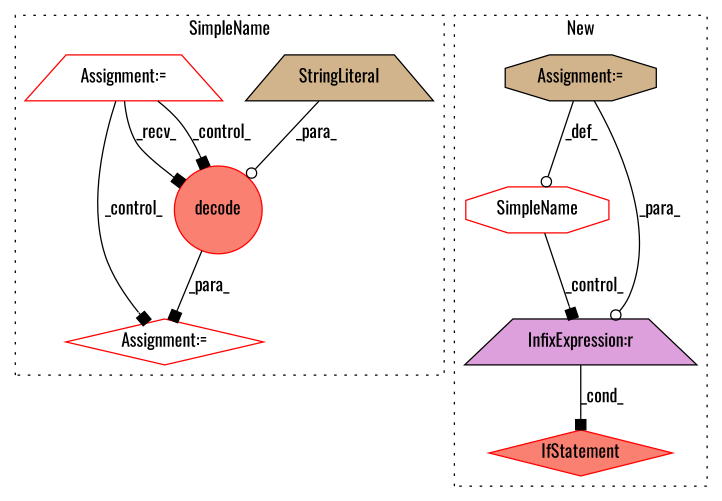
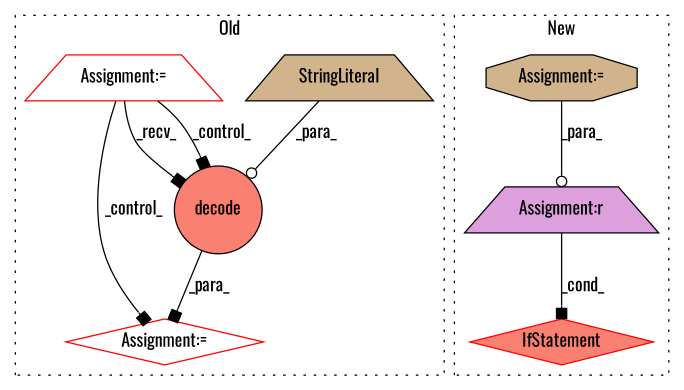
(230, 30) -> (230, 30)
(218, 210) -> (218, 210)
(537, 210) -> none
(581, 342) -> (562, 210)
